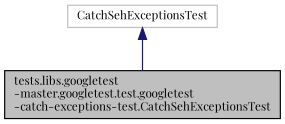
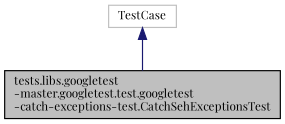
(143, 16) -> (143, 16)
